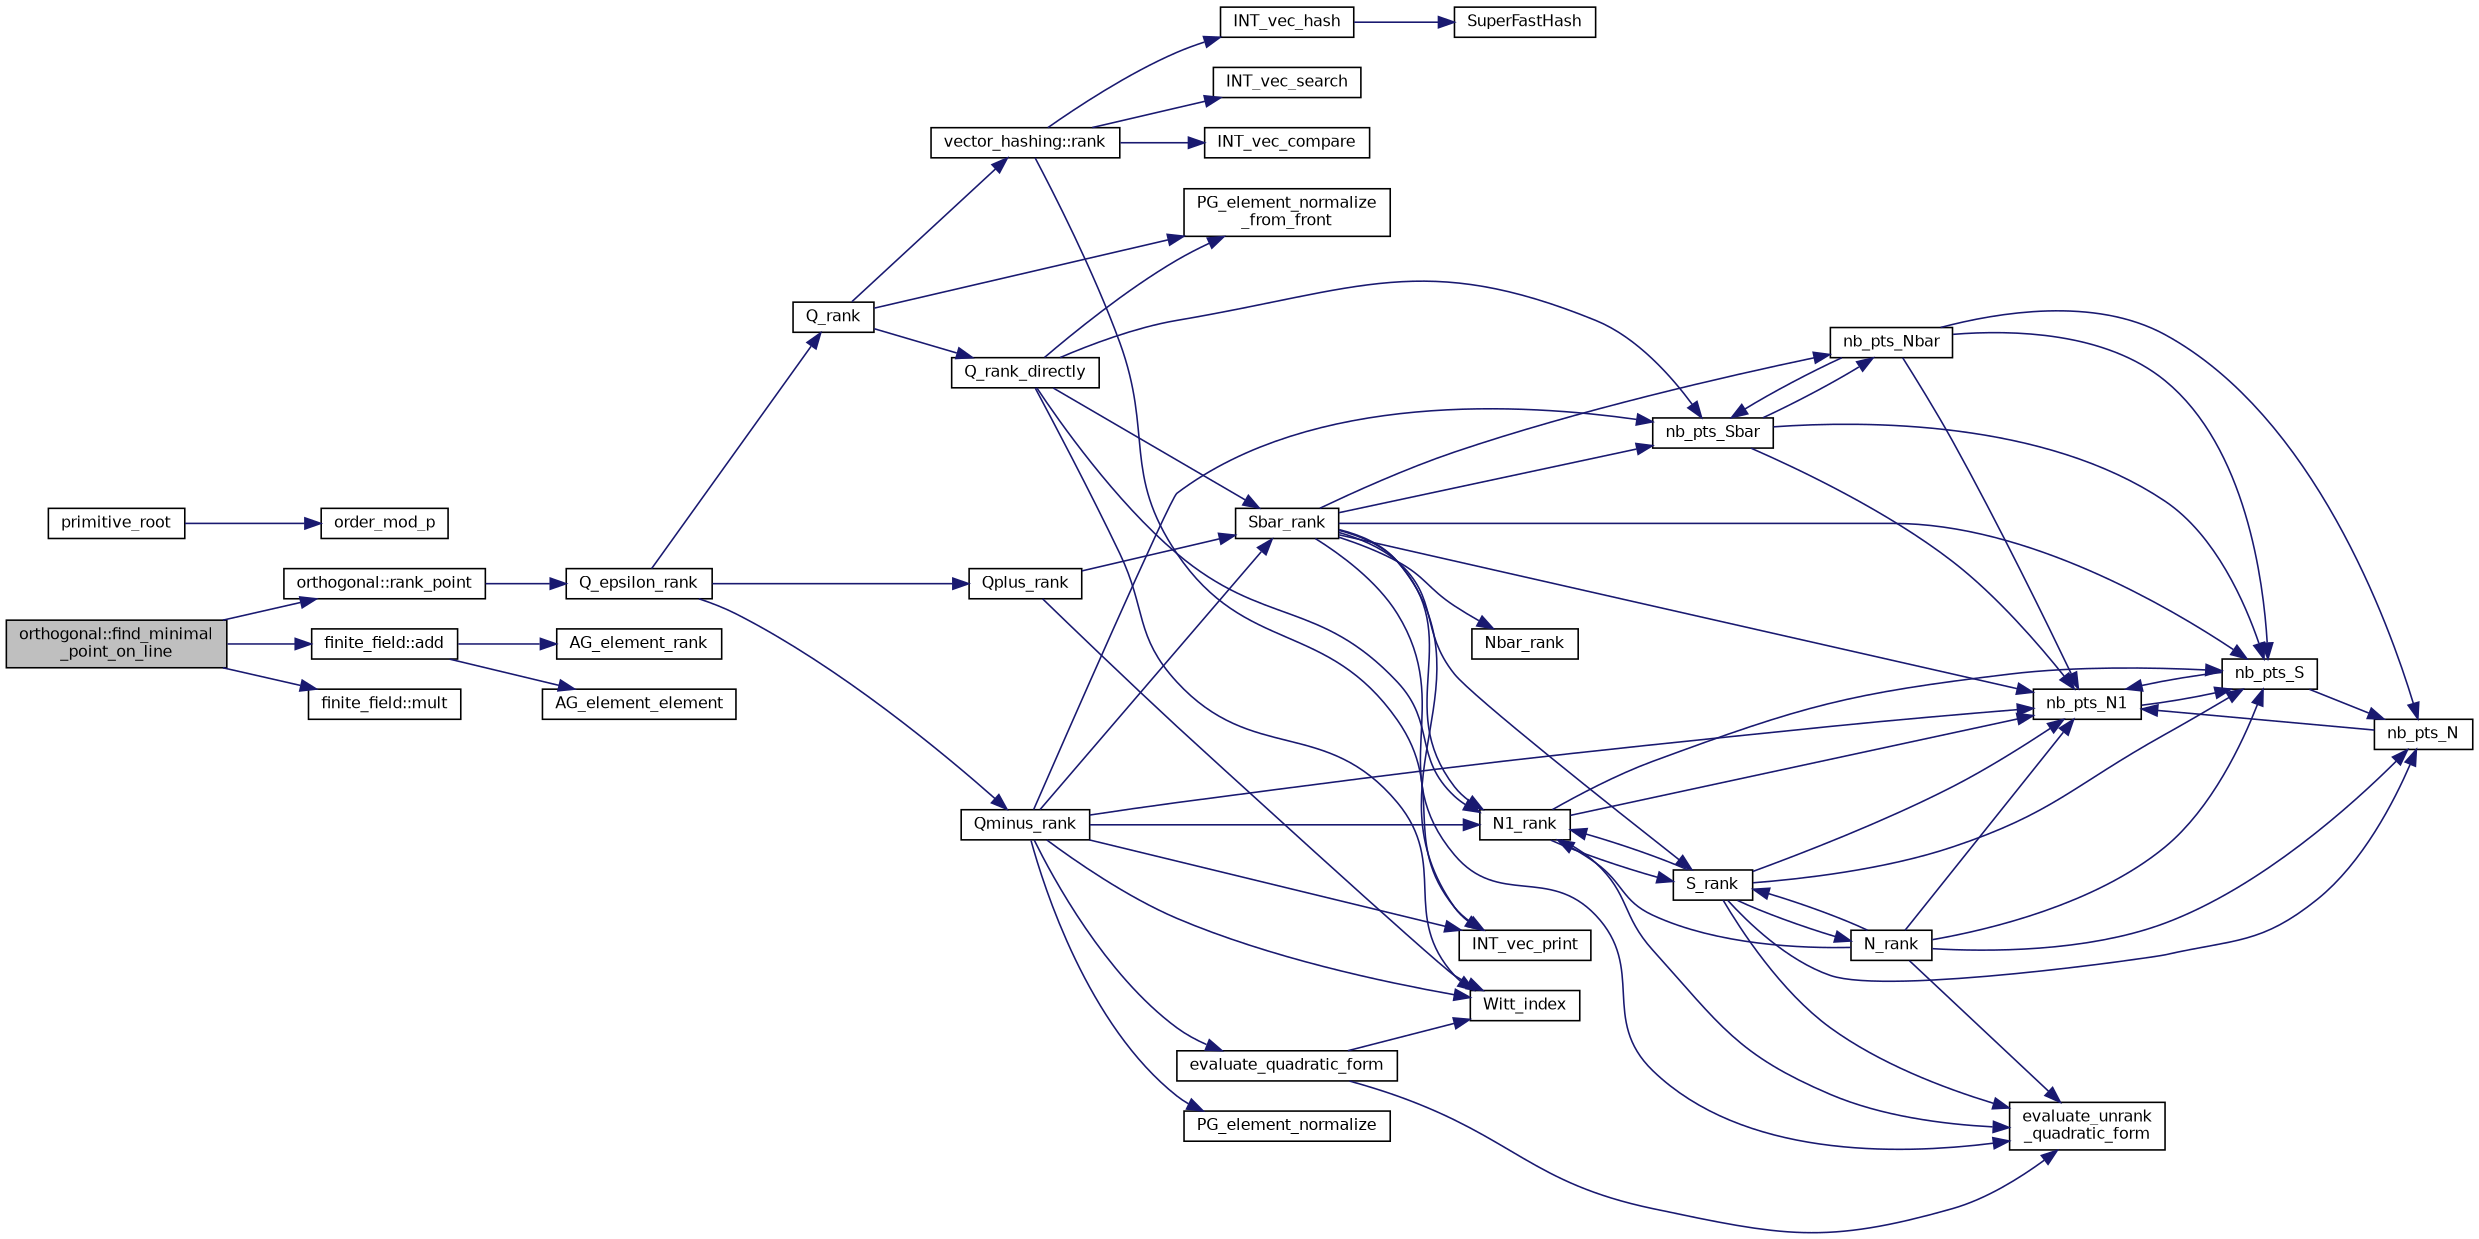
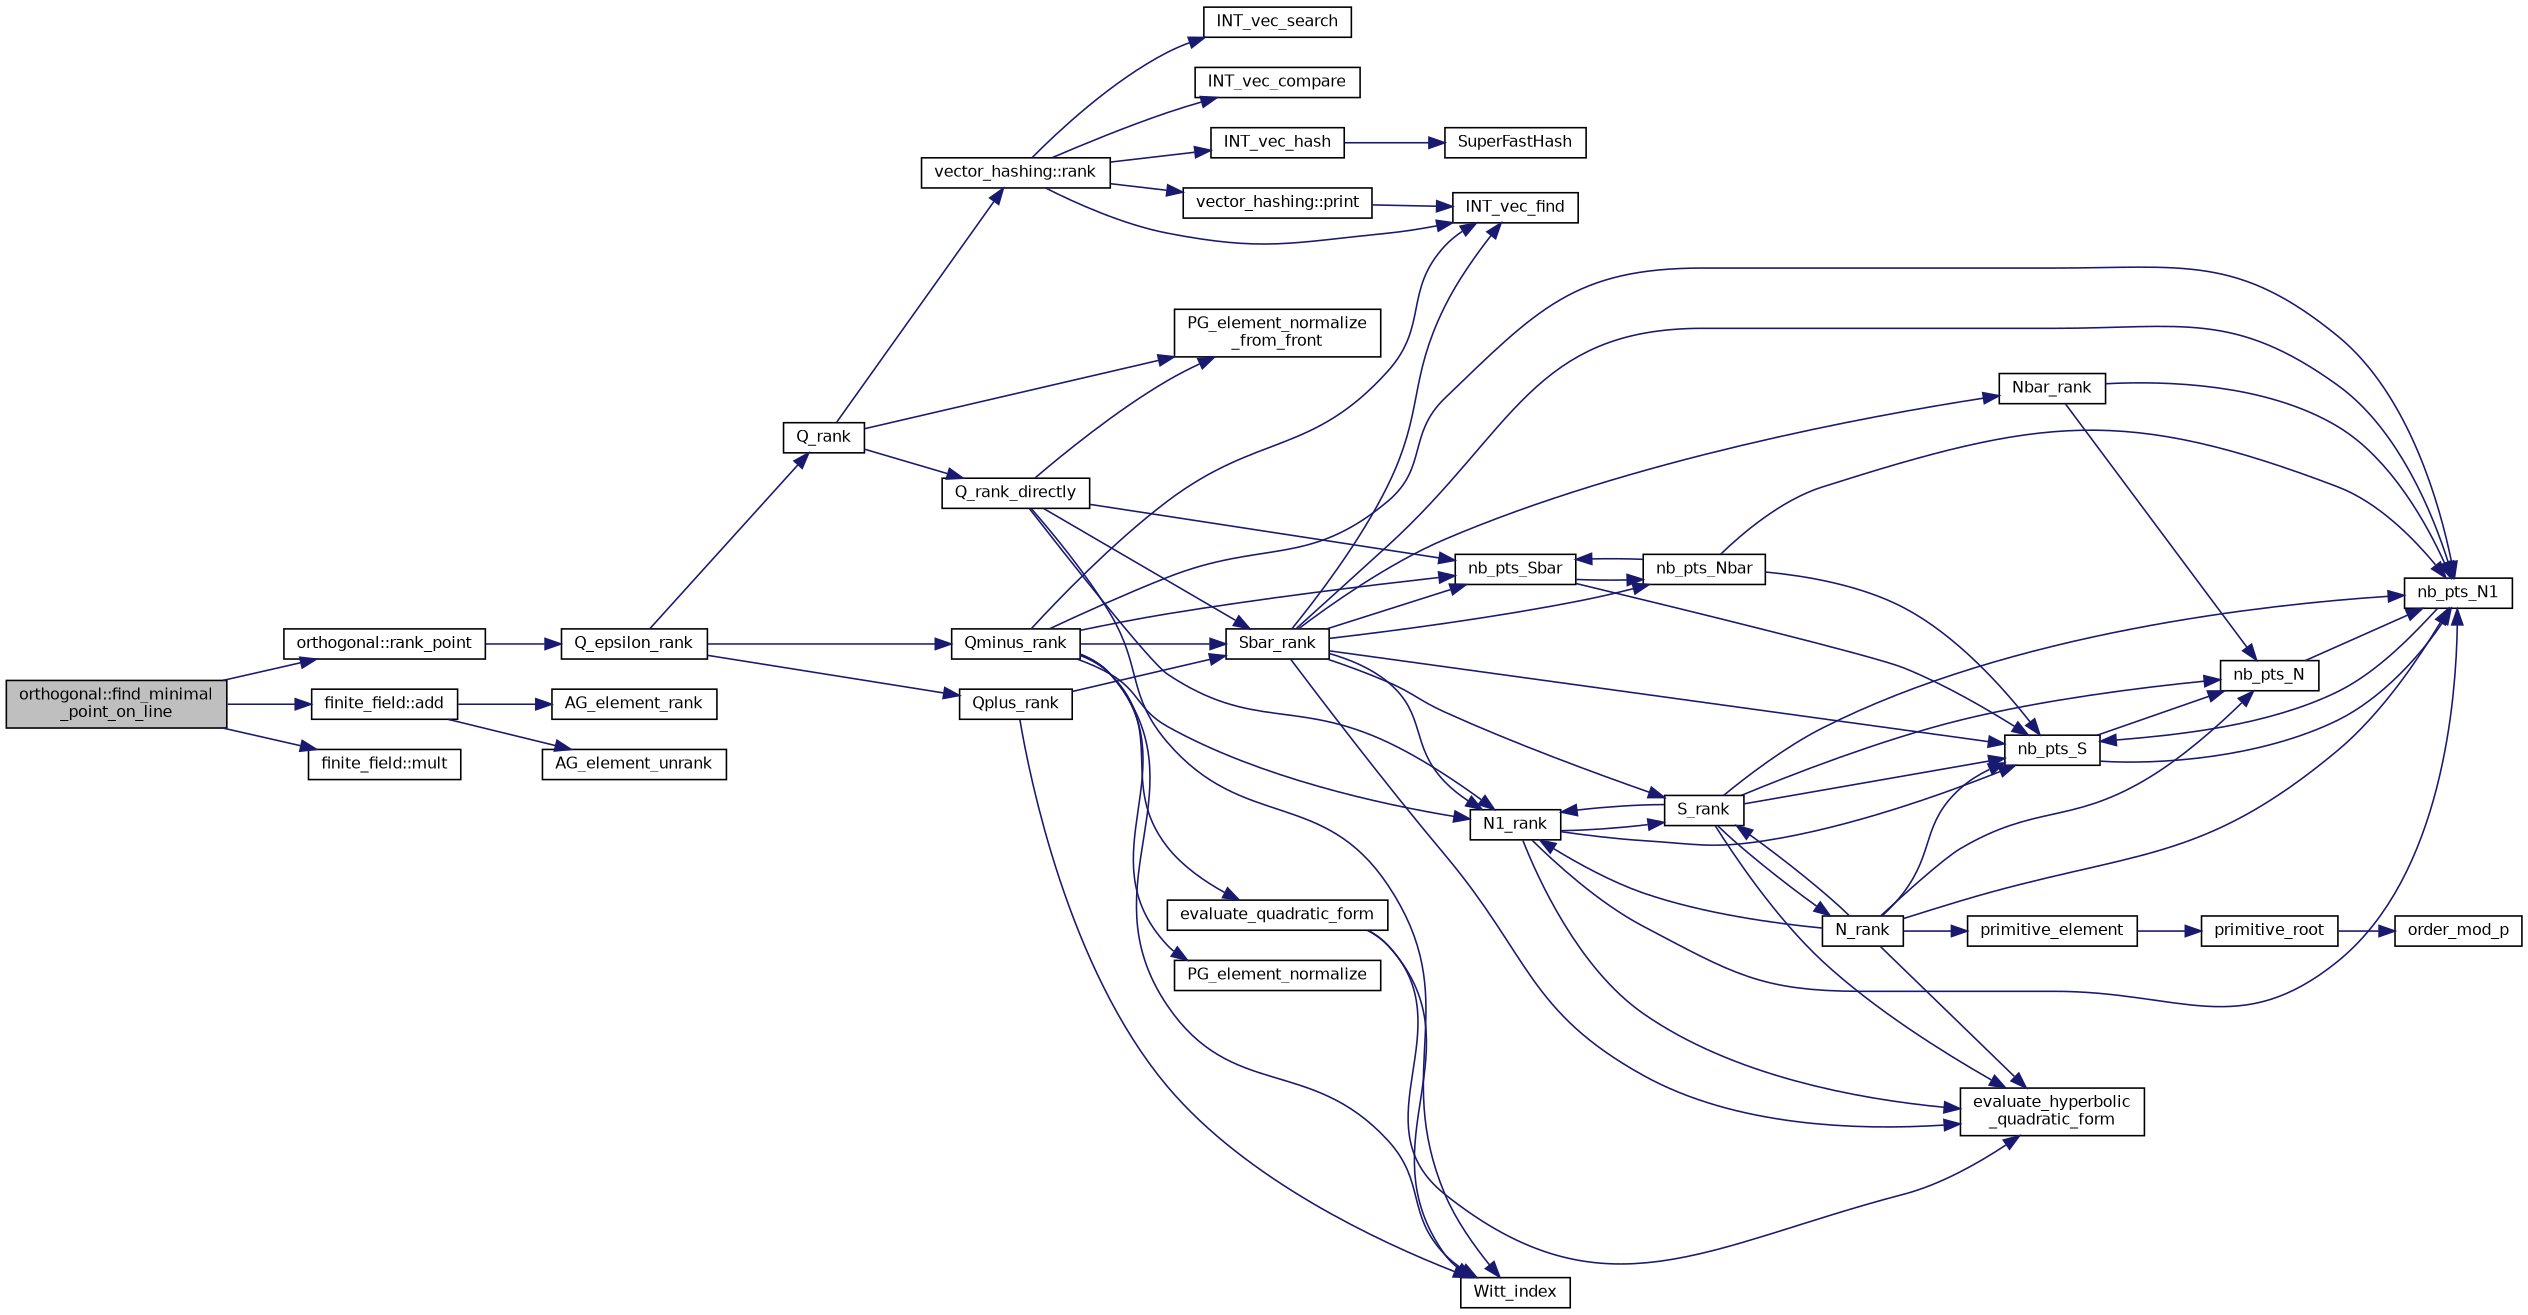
none -> (1278, 203)
(2252, 405) -> (2156, 526)
(1924, 541) -> (2310, 412)
(639, 704) -> (634, 765)
none -> (2052, 931)
(1525, 945) -> (1516, 208)
(2087, 1126) -> (2052, 1112)
